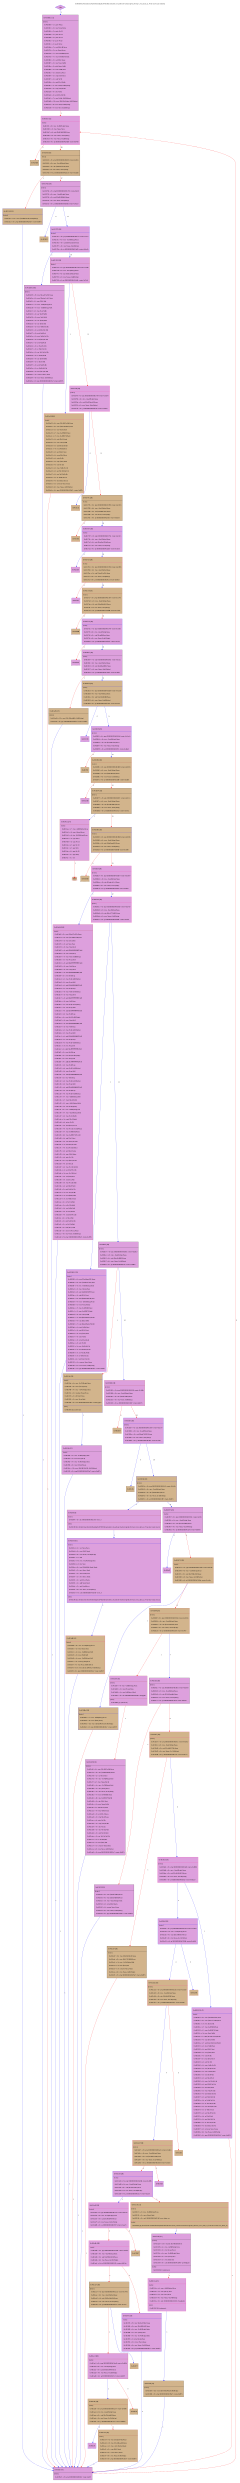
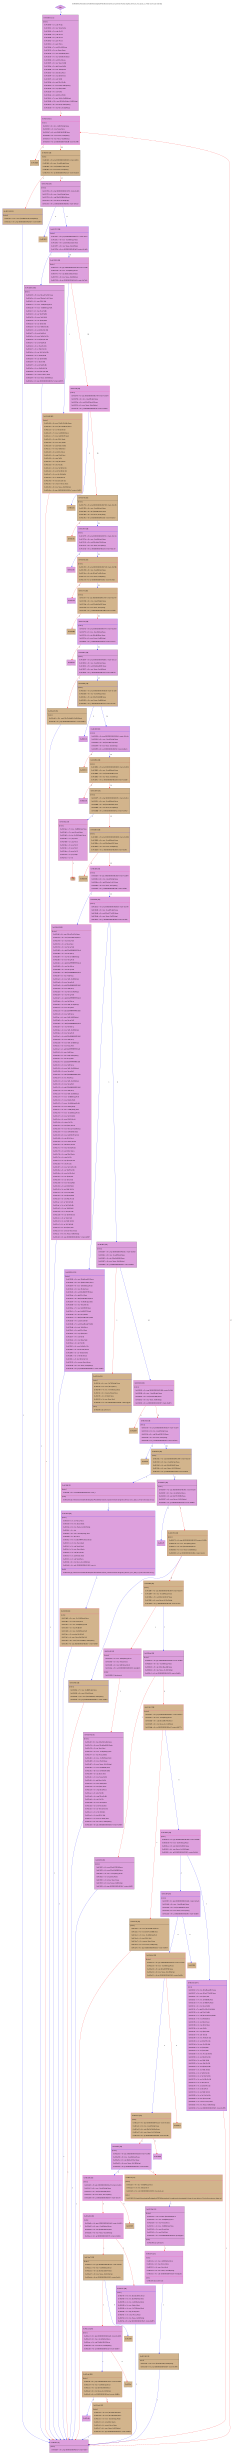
(82, 1460) -> none
